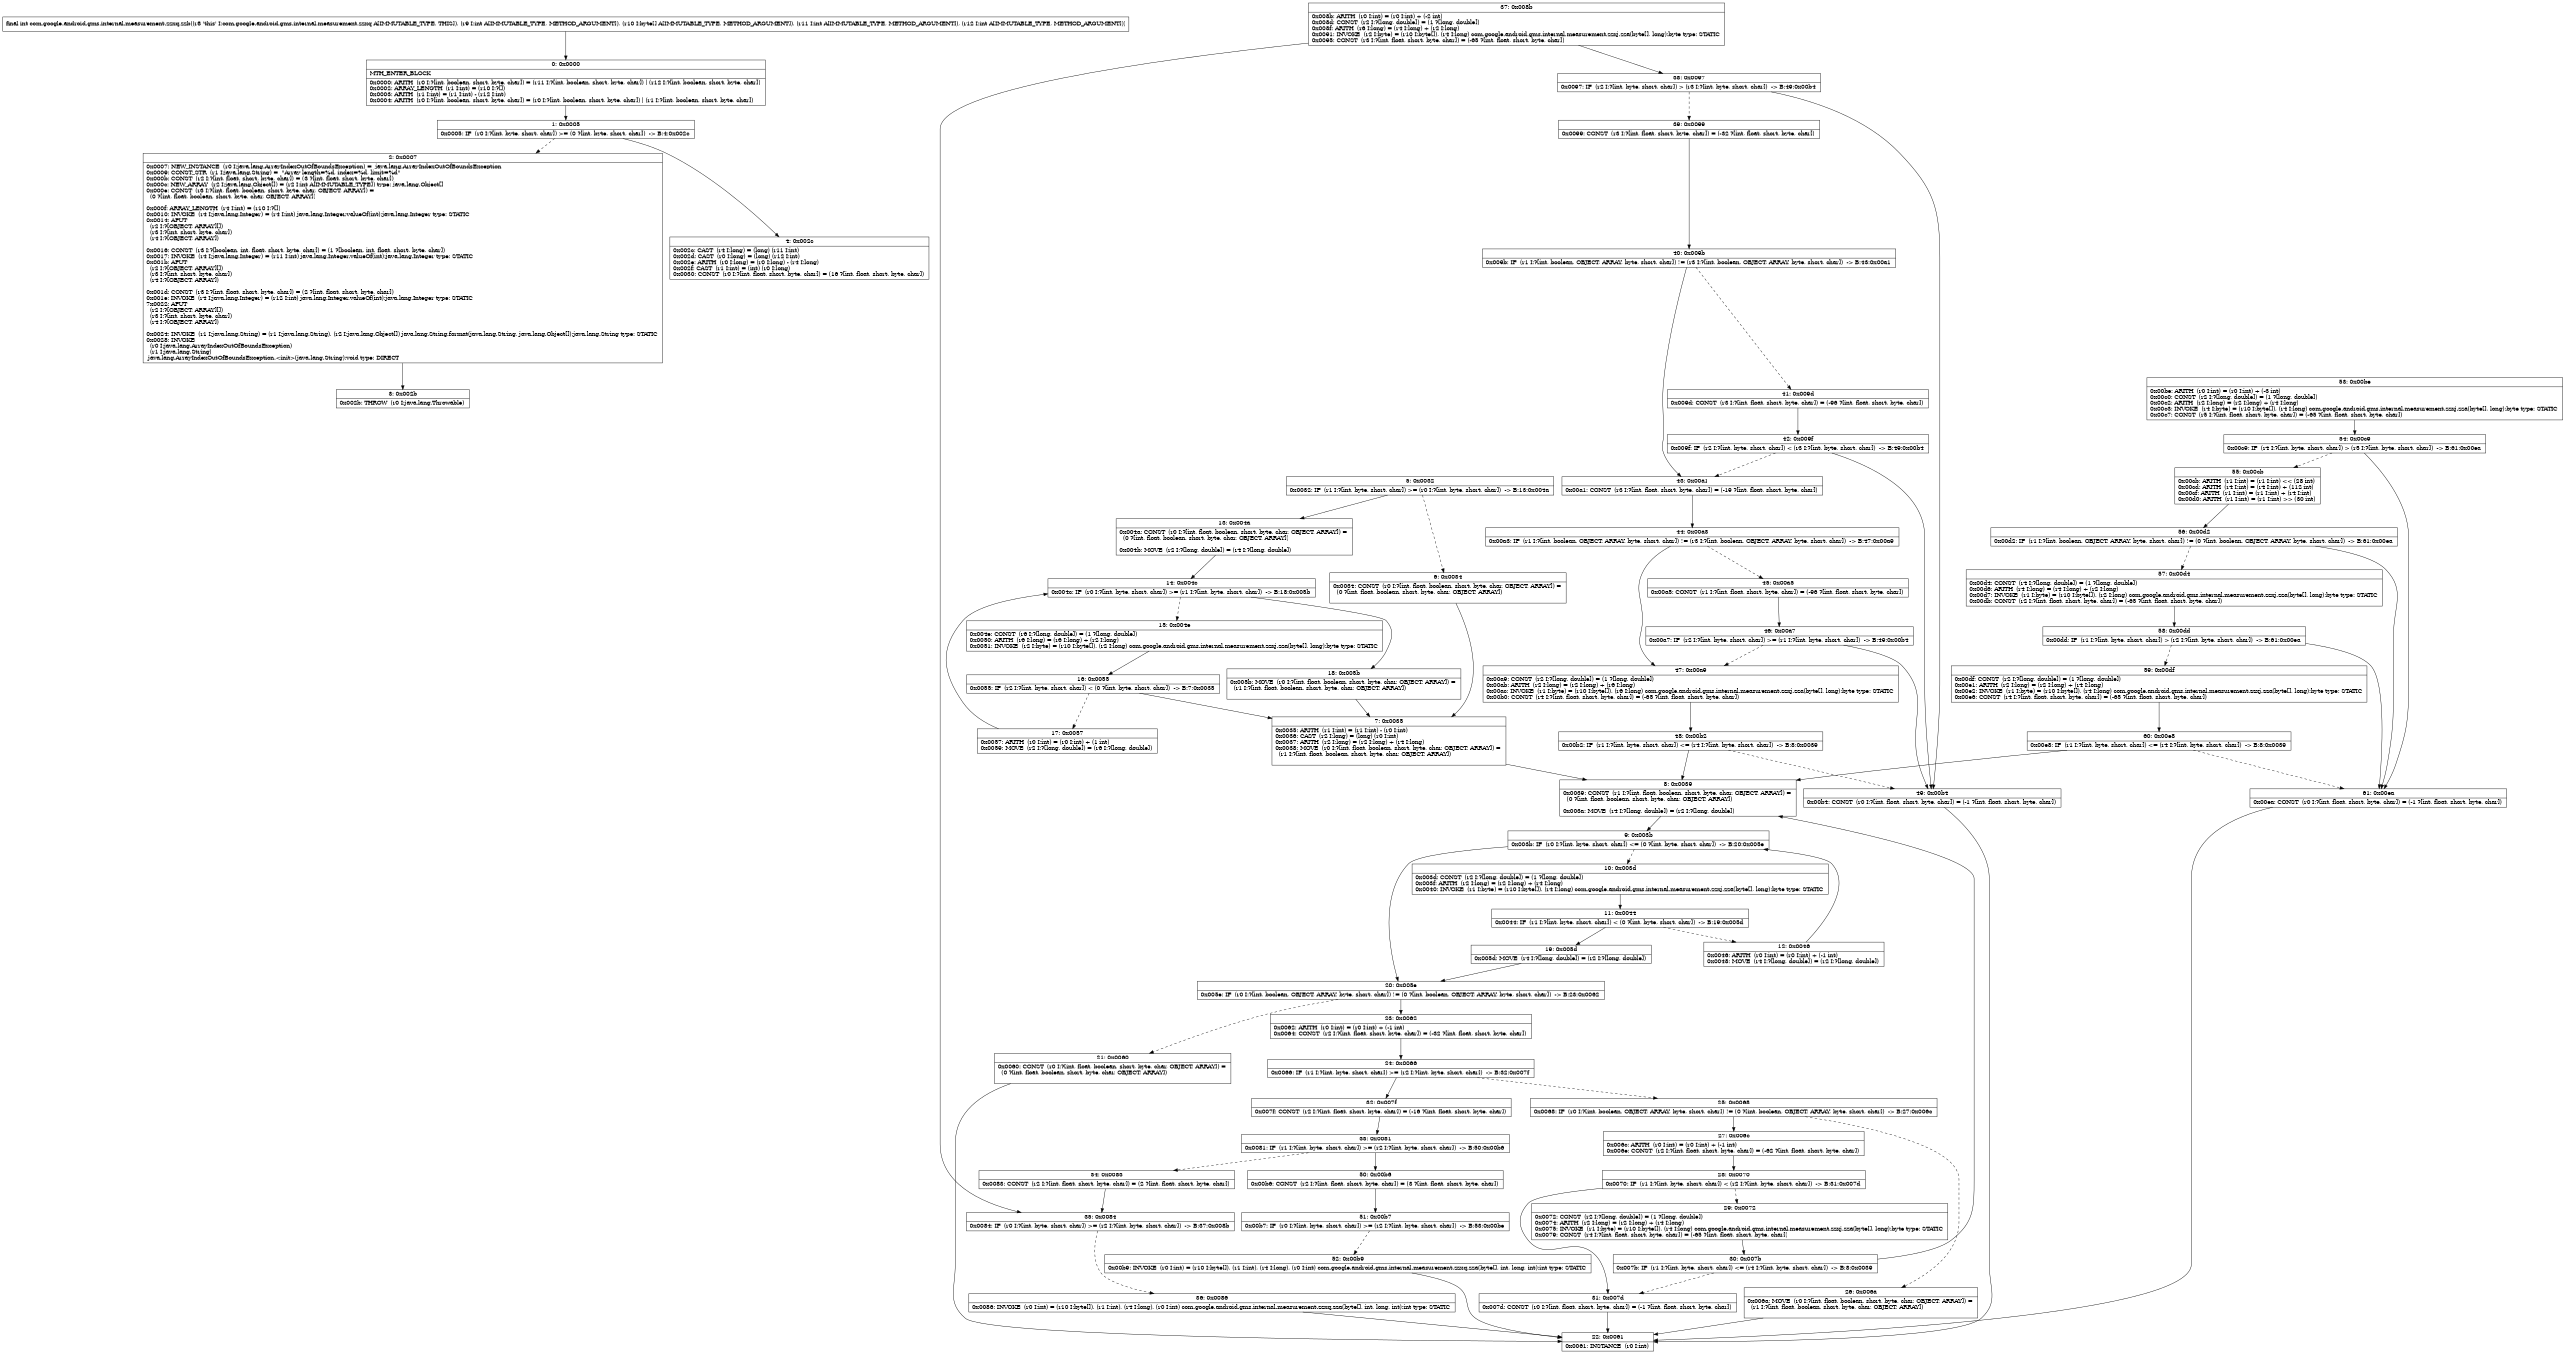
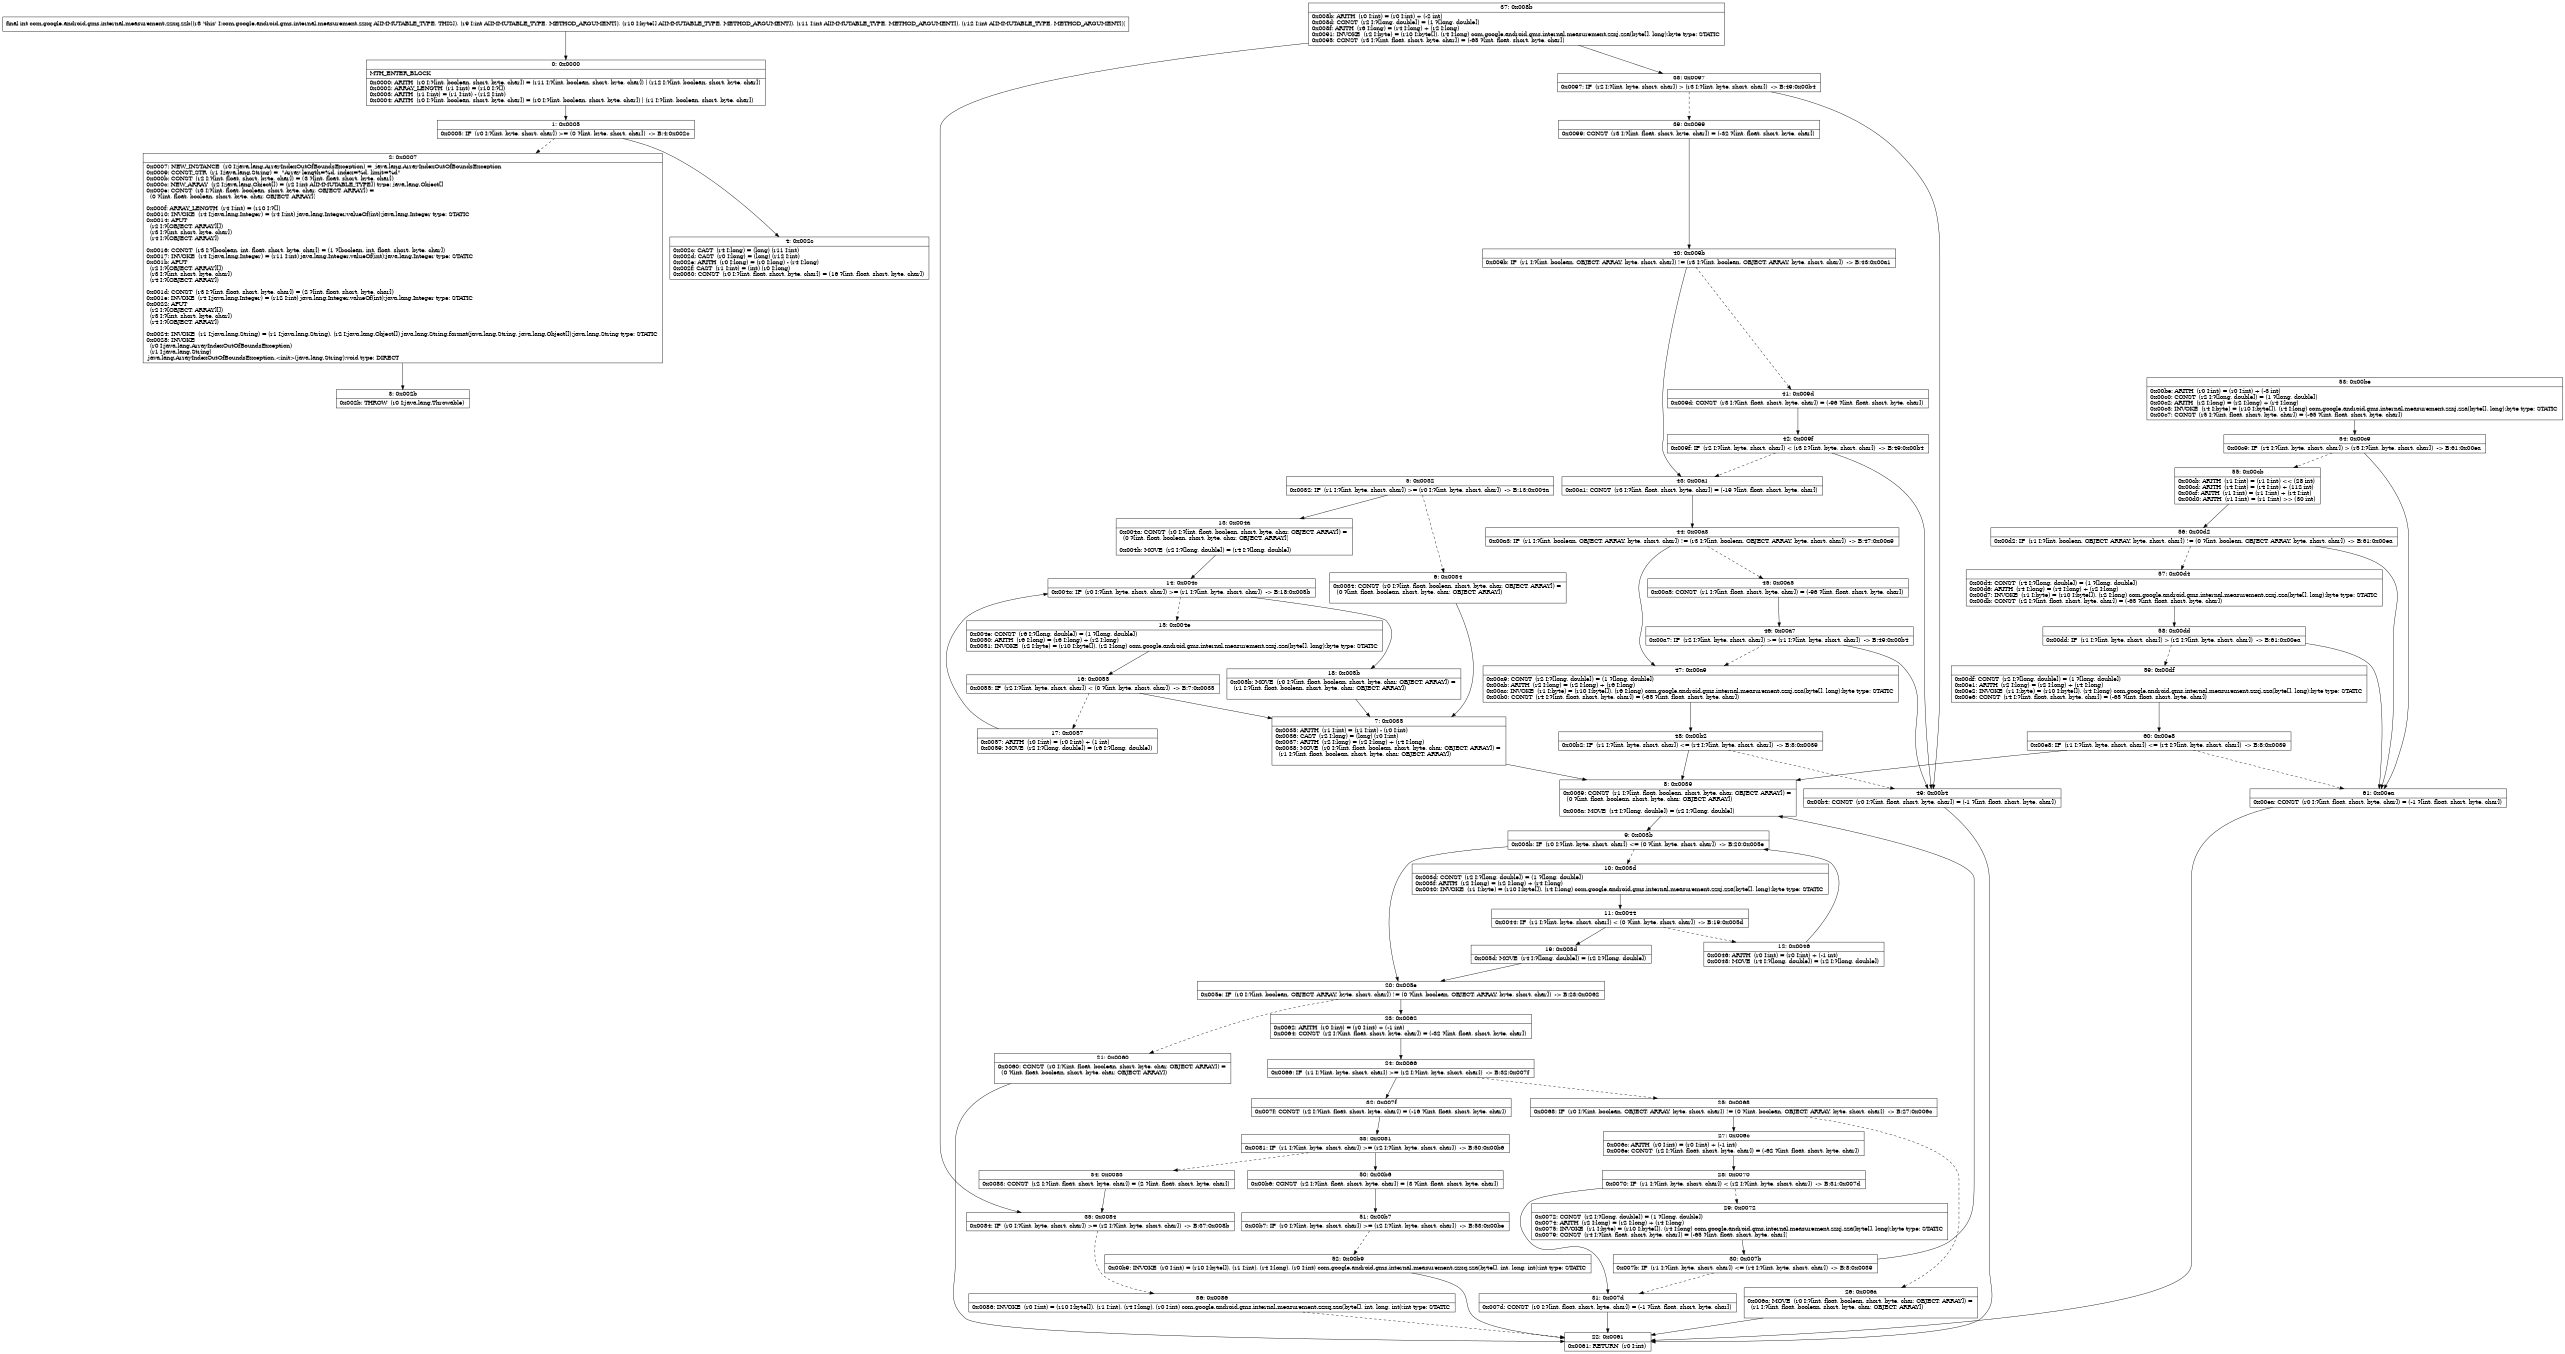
(169, 304) -> (169, 304)
(1430, 1324) -> (1432, 1324)
(1608, 1346) -> (1608, 1346)
